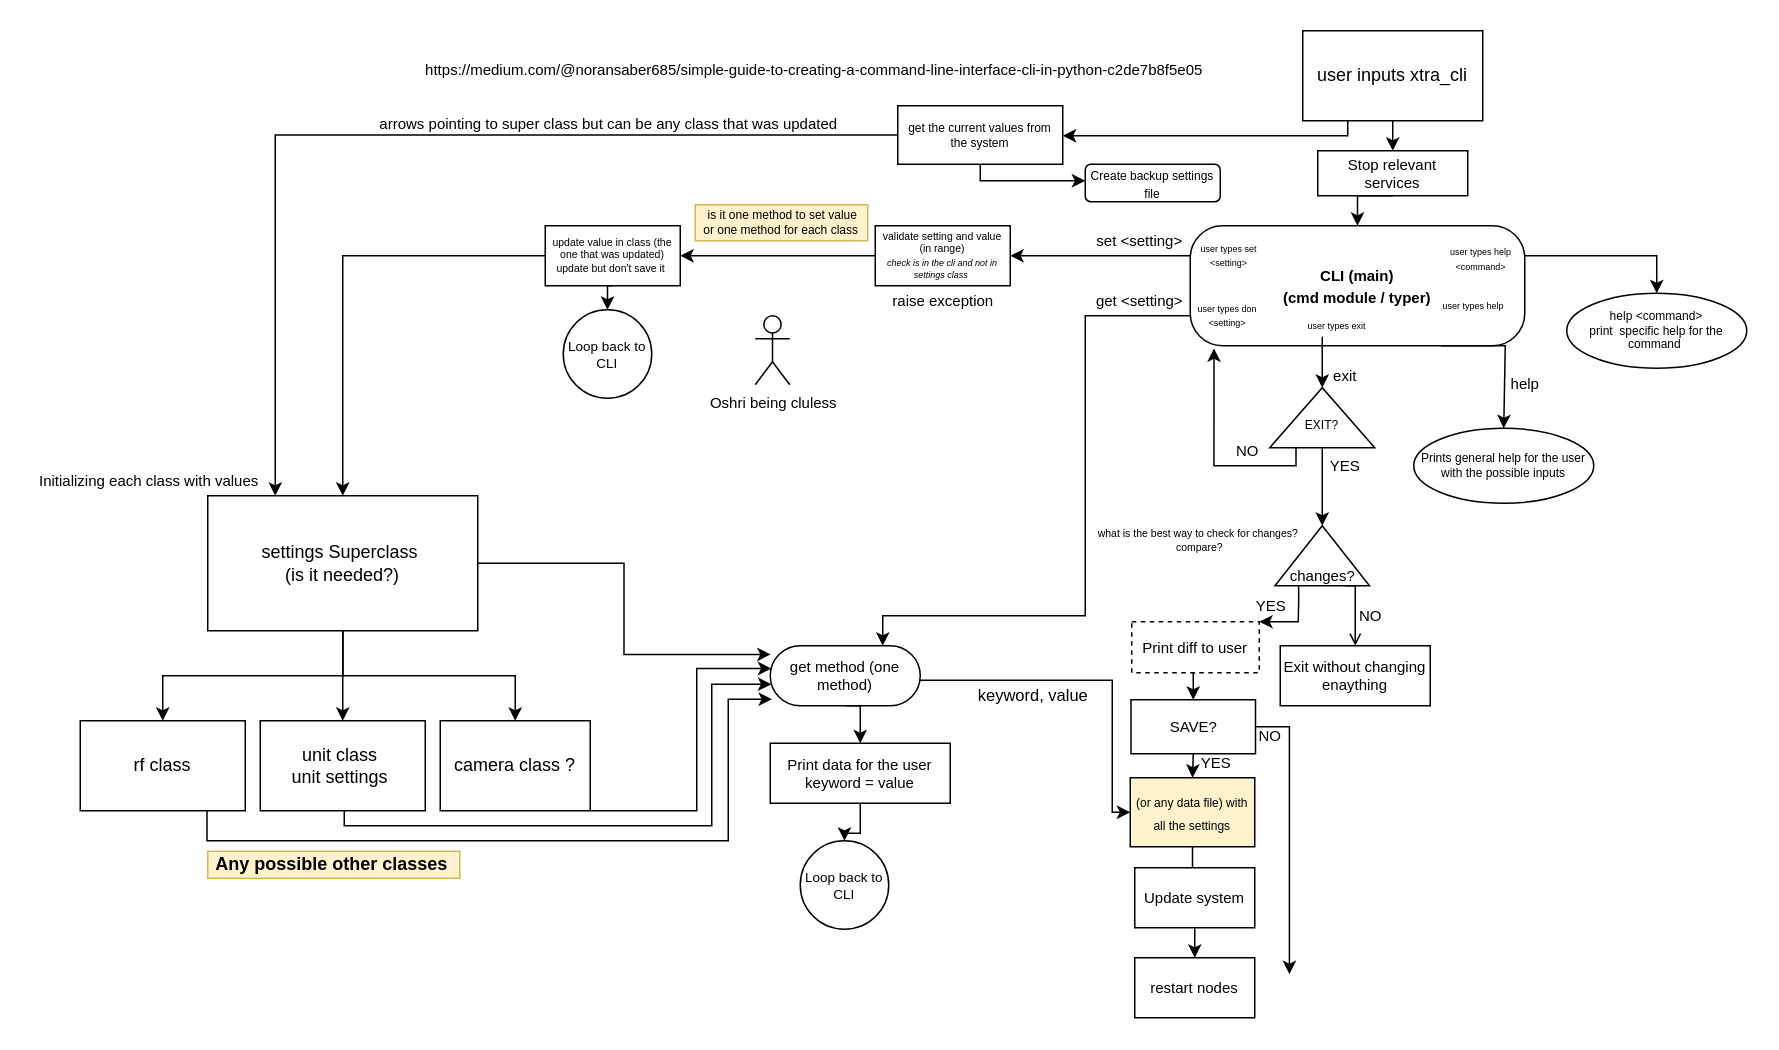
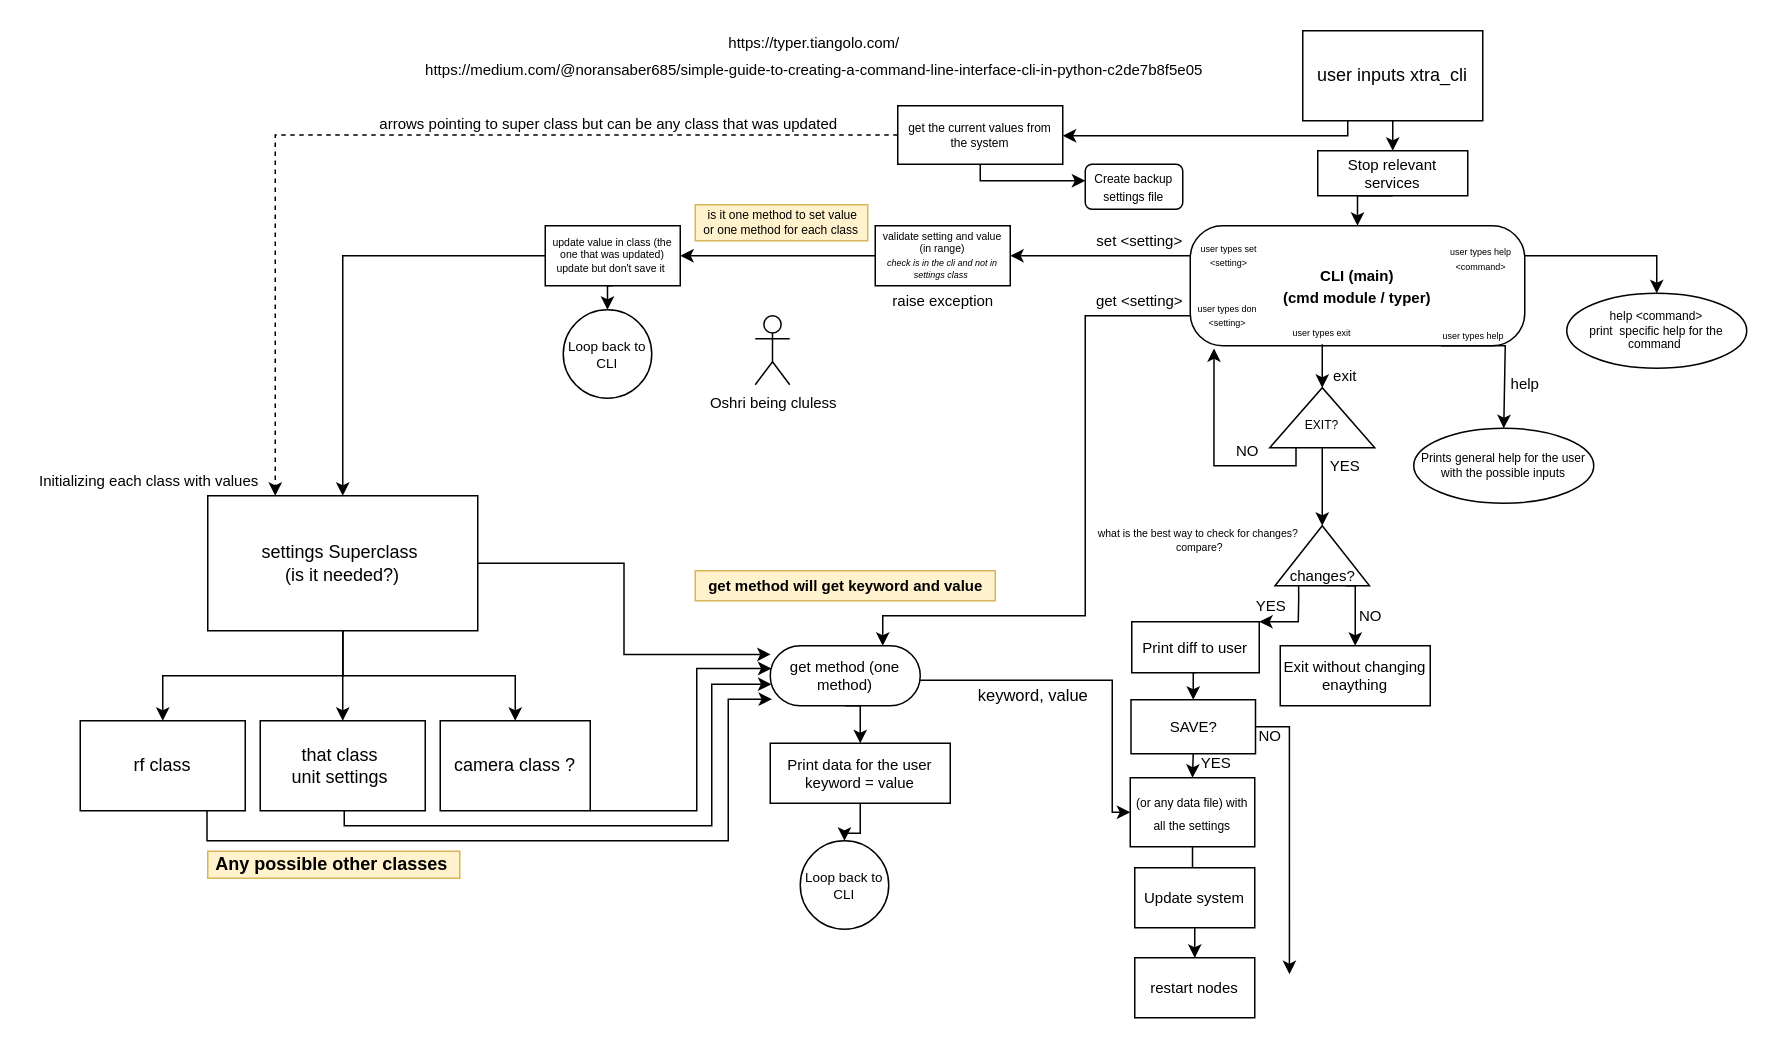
none -> (814, 43)
(410, 135) -> (410, 135)
(1153, 183) -> (1134, 187)
(1474, 303) -> (1474, 333)
(1337, 326) -> (1322, 333)
none -> (845, 586)
(1355, 636) -> (1355, 634)
(1196, 647) -> (1196, 647)
(343, 766) -> (343, 766)
(1193, 812) -> (1193, 812)
